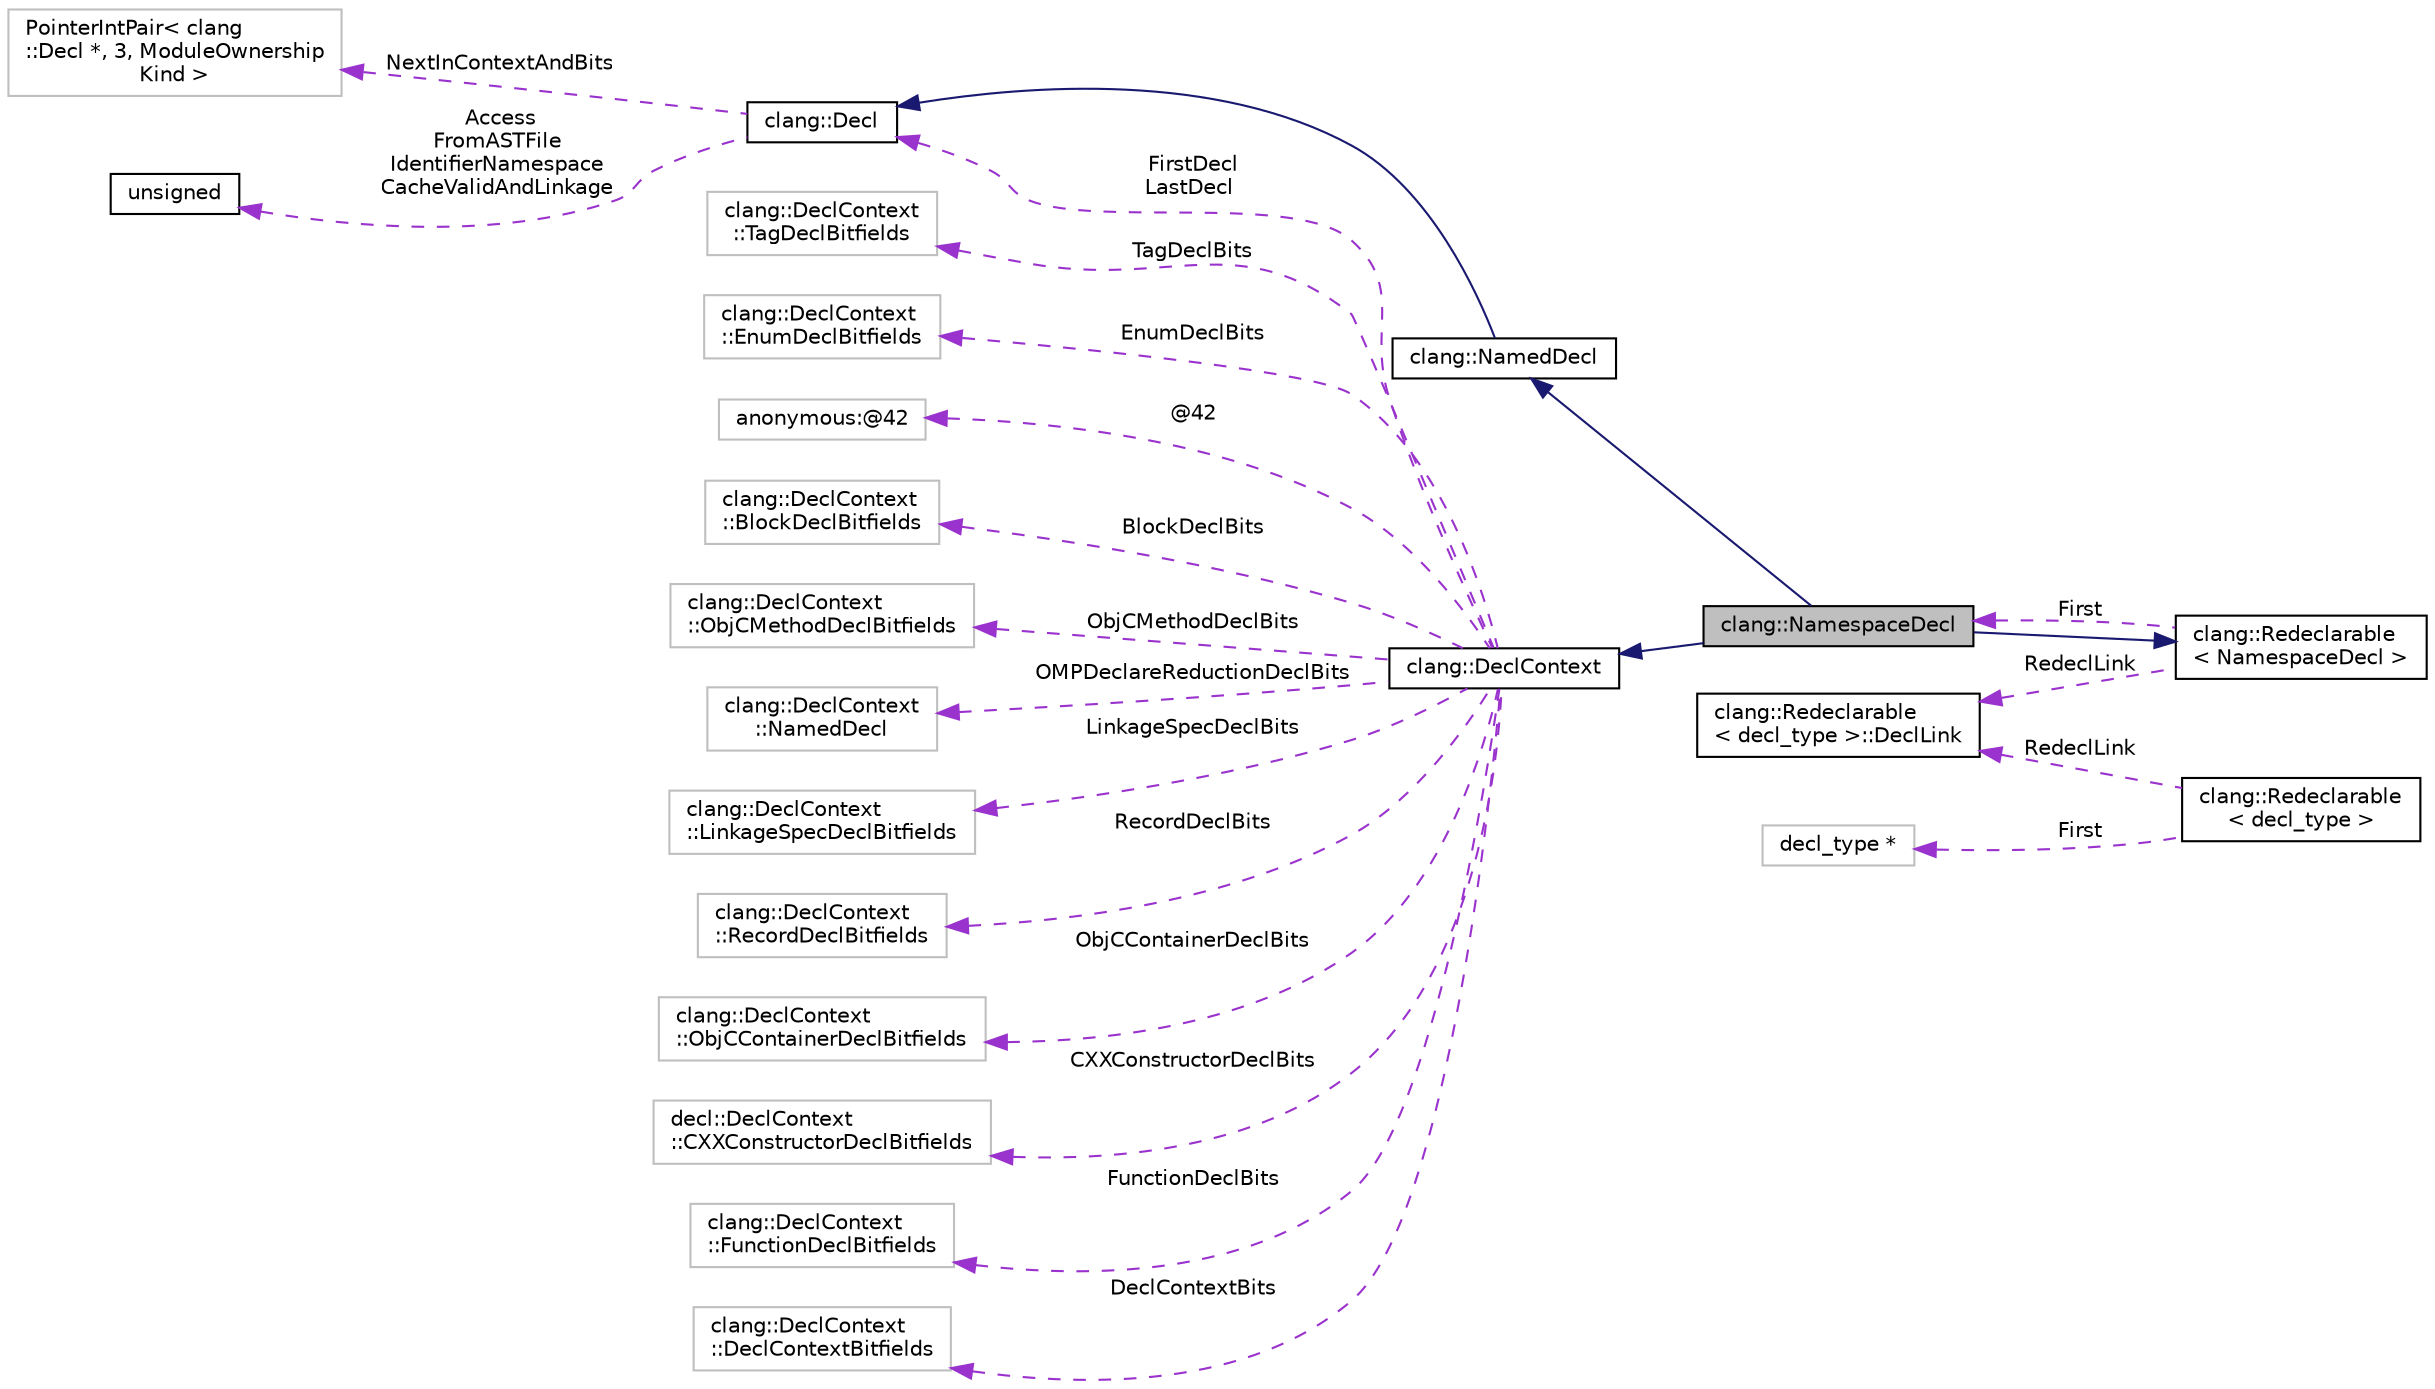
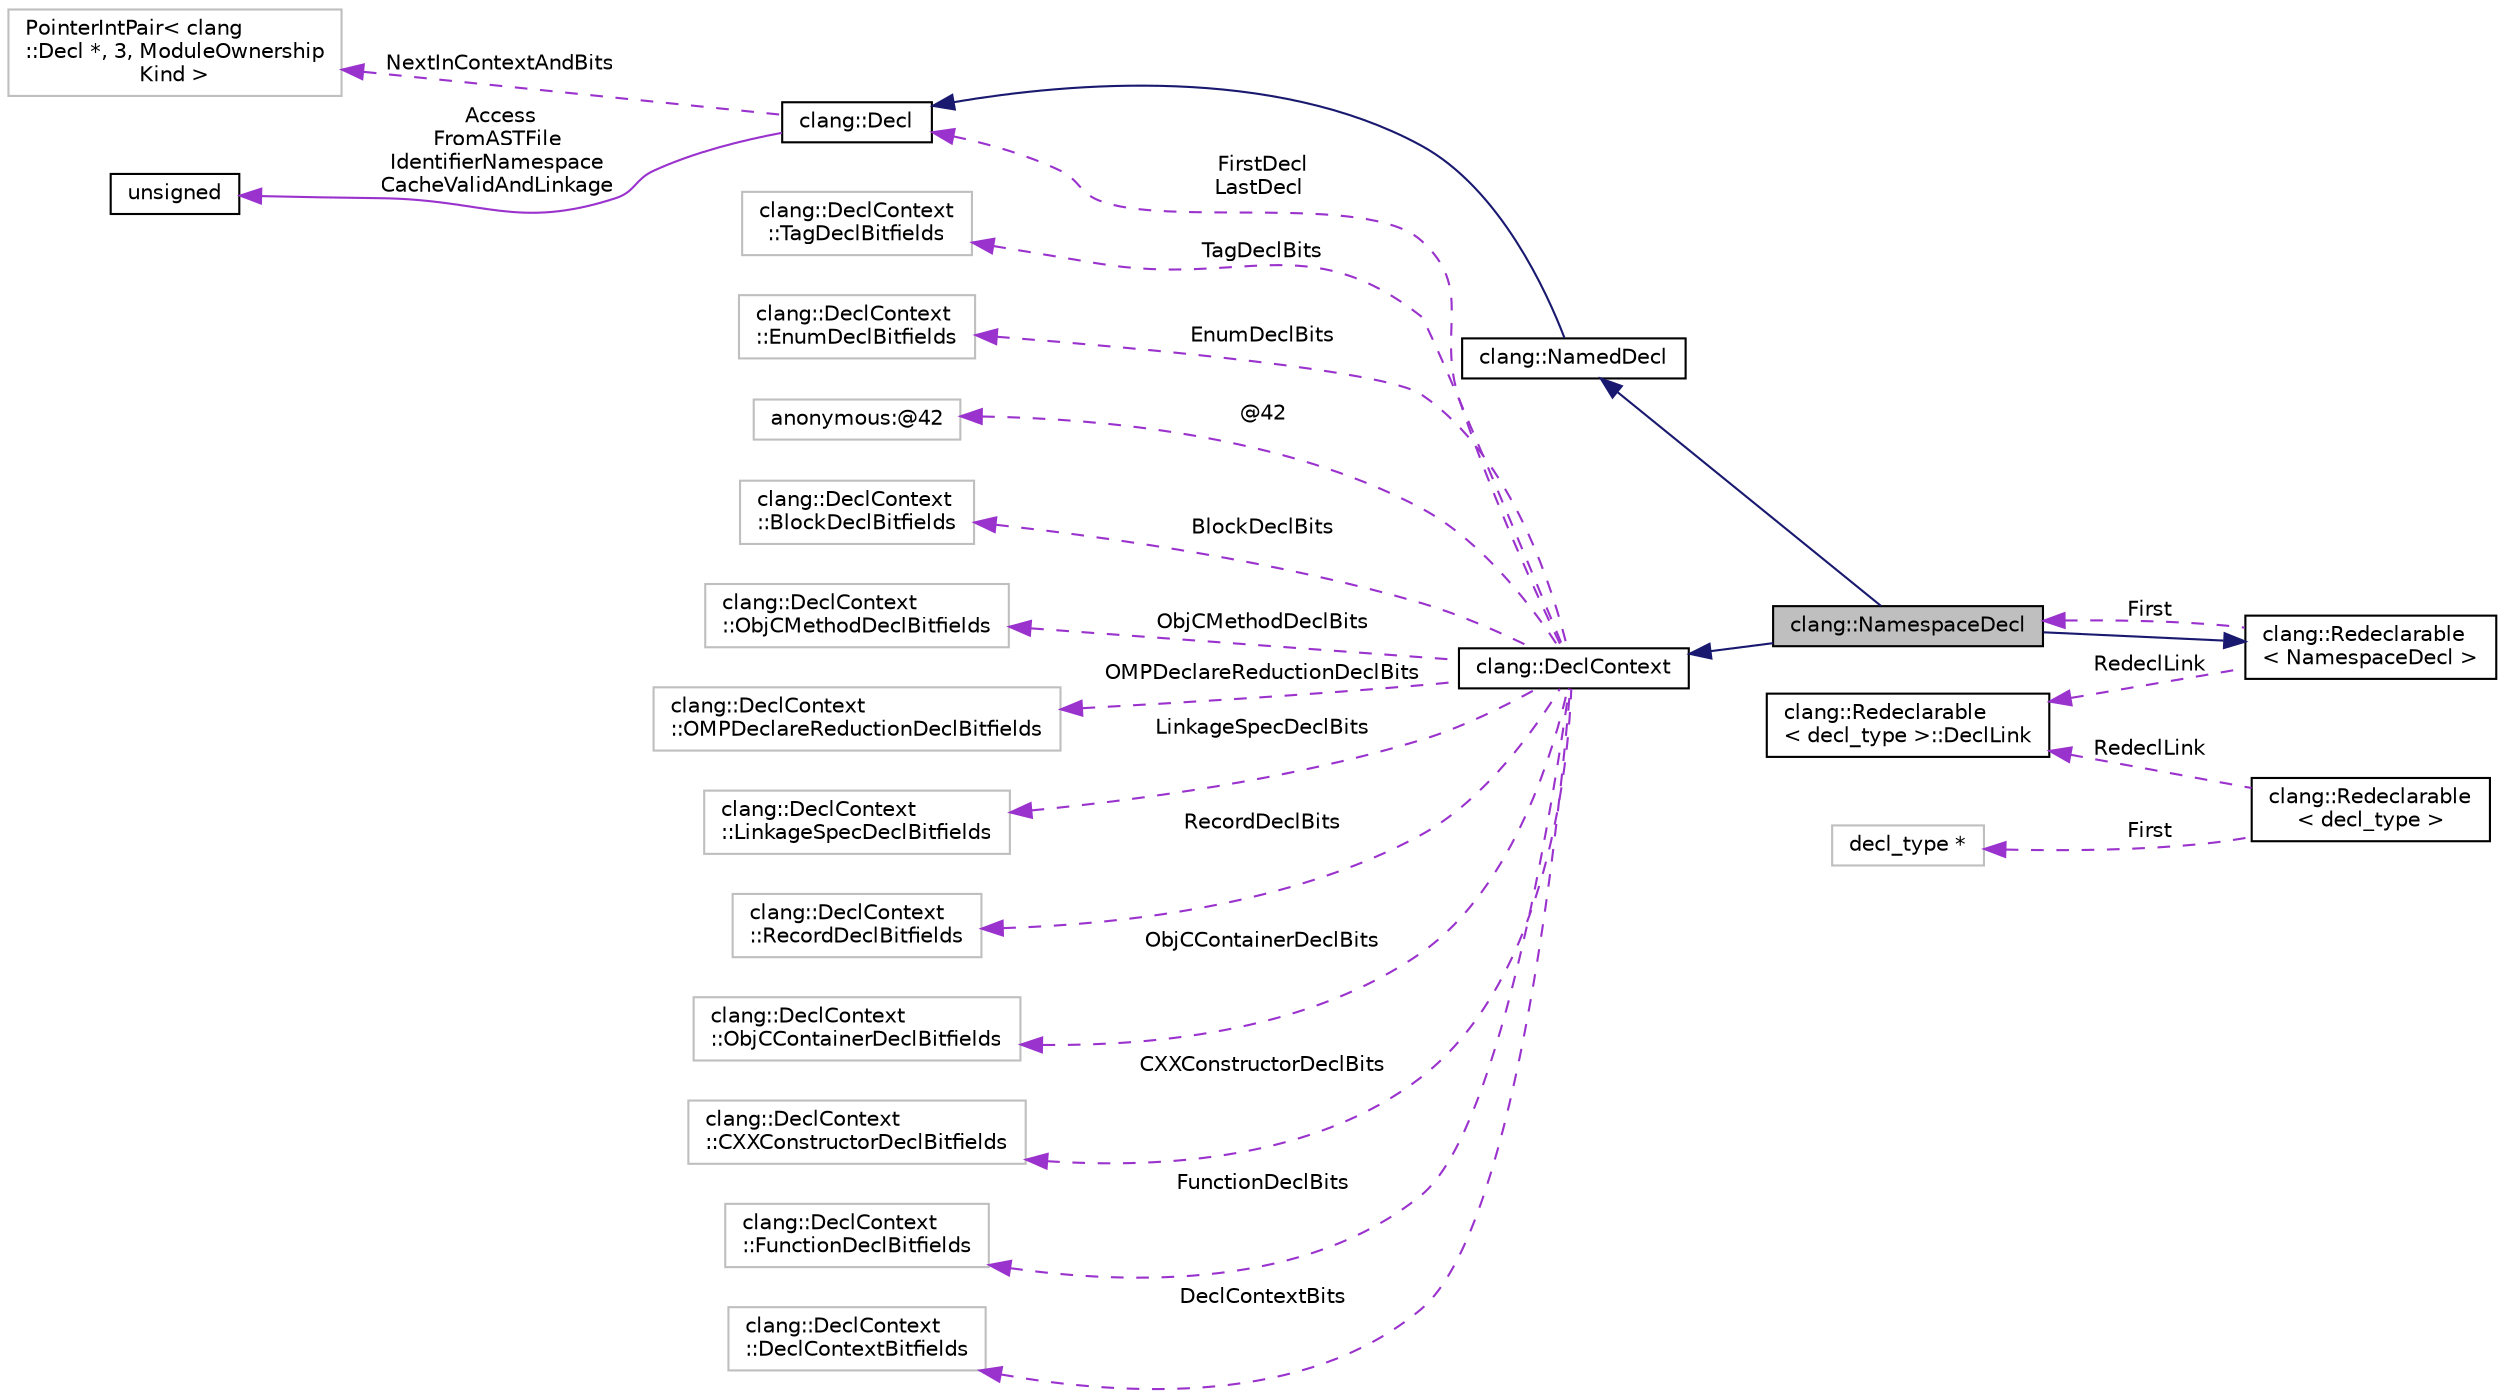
(513, 222) -> (530, 213)
(822, 719) -> (857, 719)
(822, 1132) -> (857, 1132)
